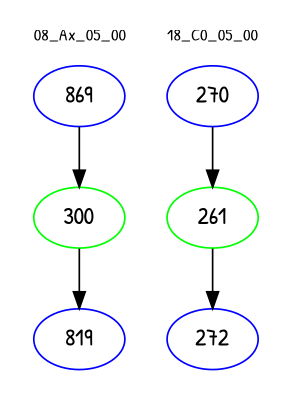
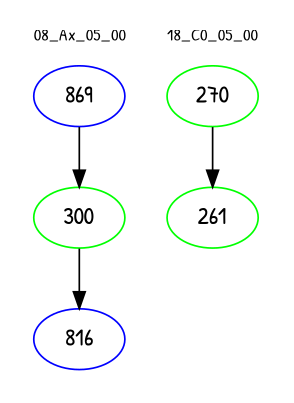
(213, 96) -> (213, 96)
(79, 339) -> (79, 339)
(213, 339) -> none
